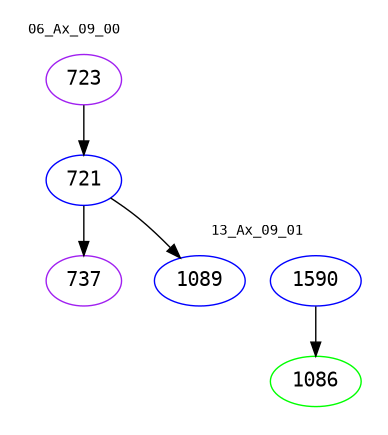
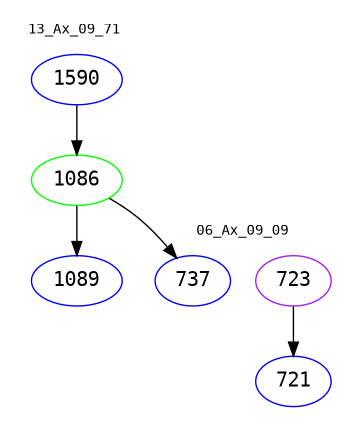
(75, 30) -> (243, 231)
(84, 224) -> (153, 232)
(154, 231) -> (77, 224)
(258, 231) -> (75, 30)
(84, 281) -> (193, 281)
